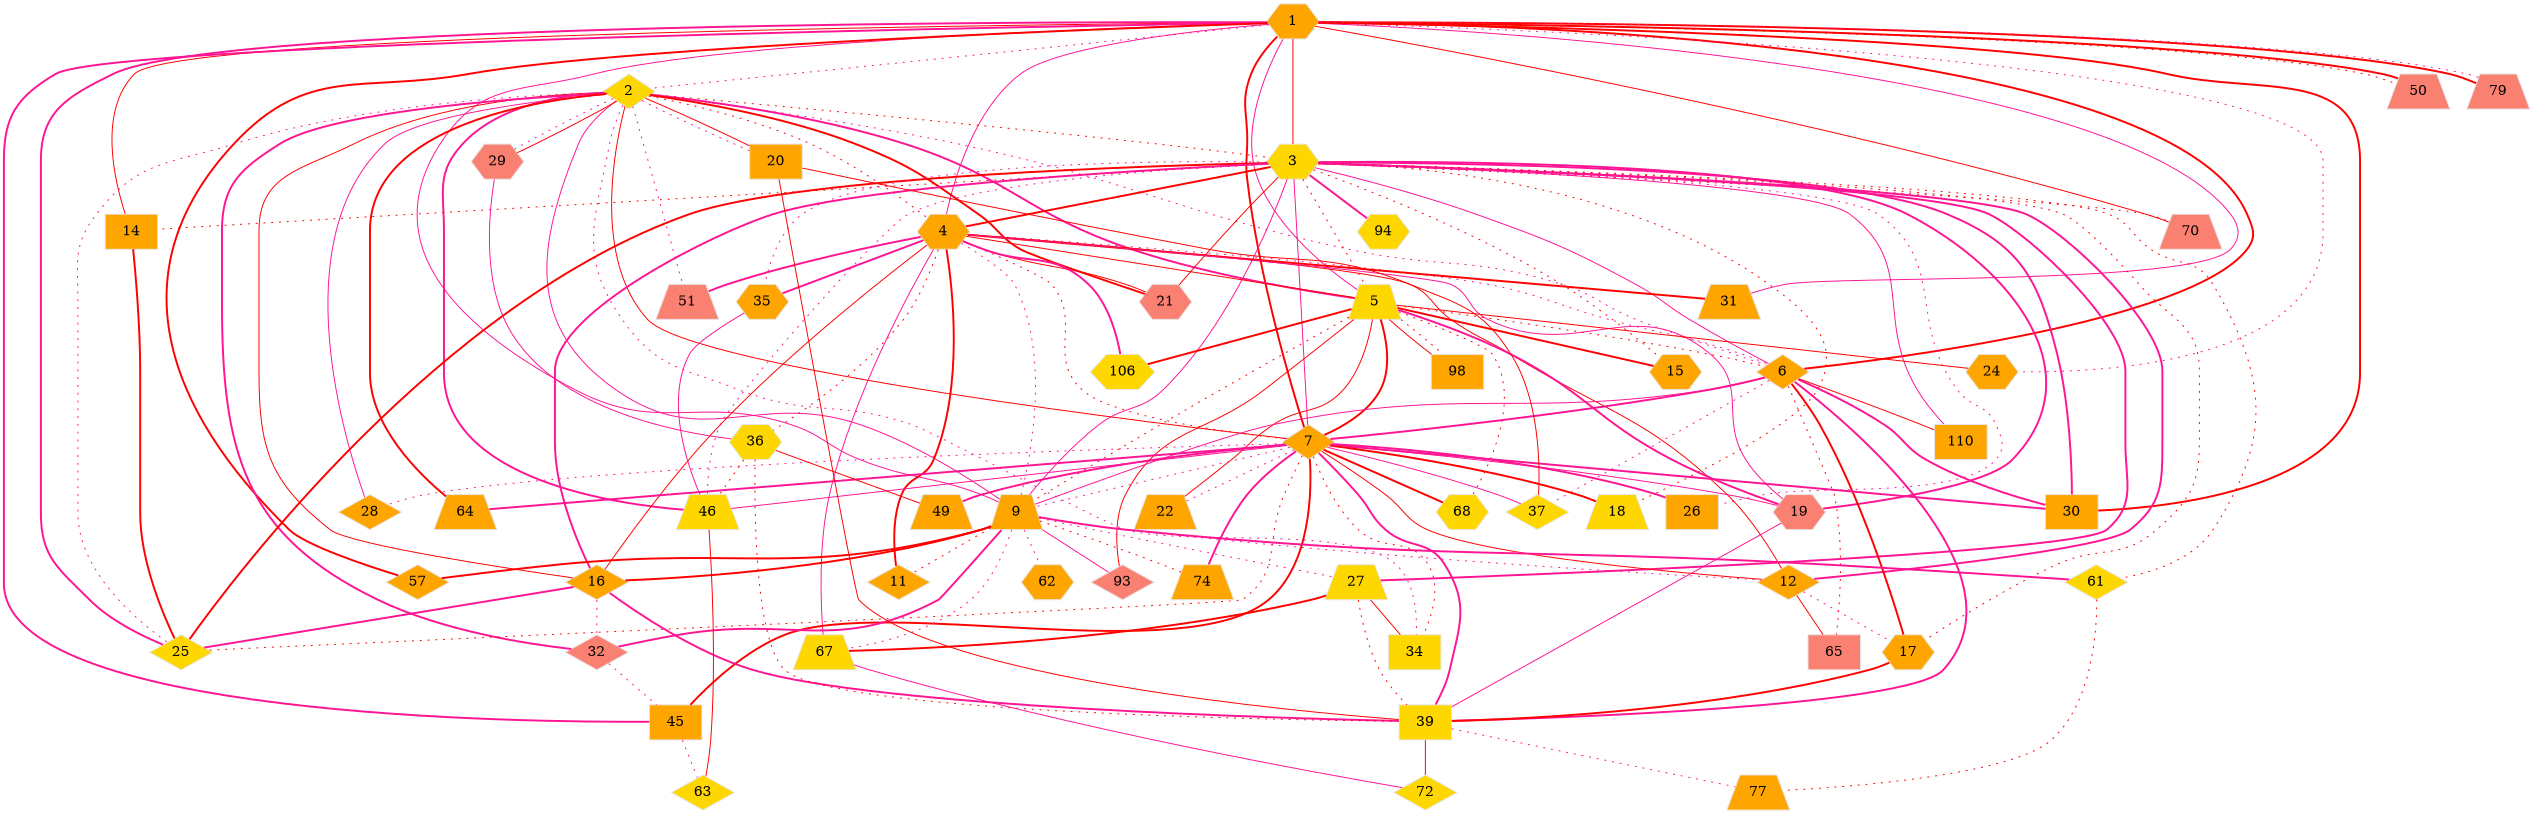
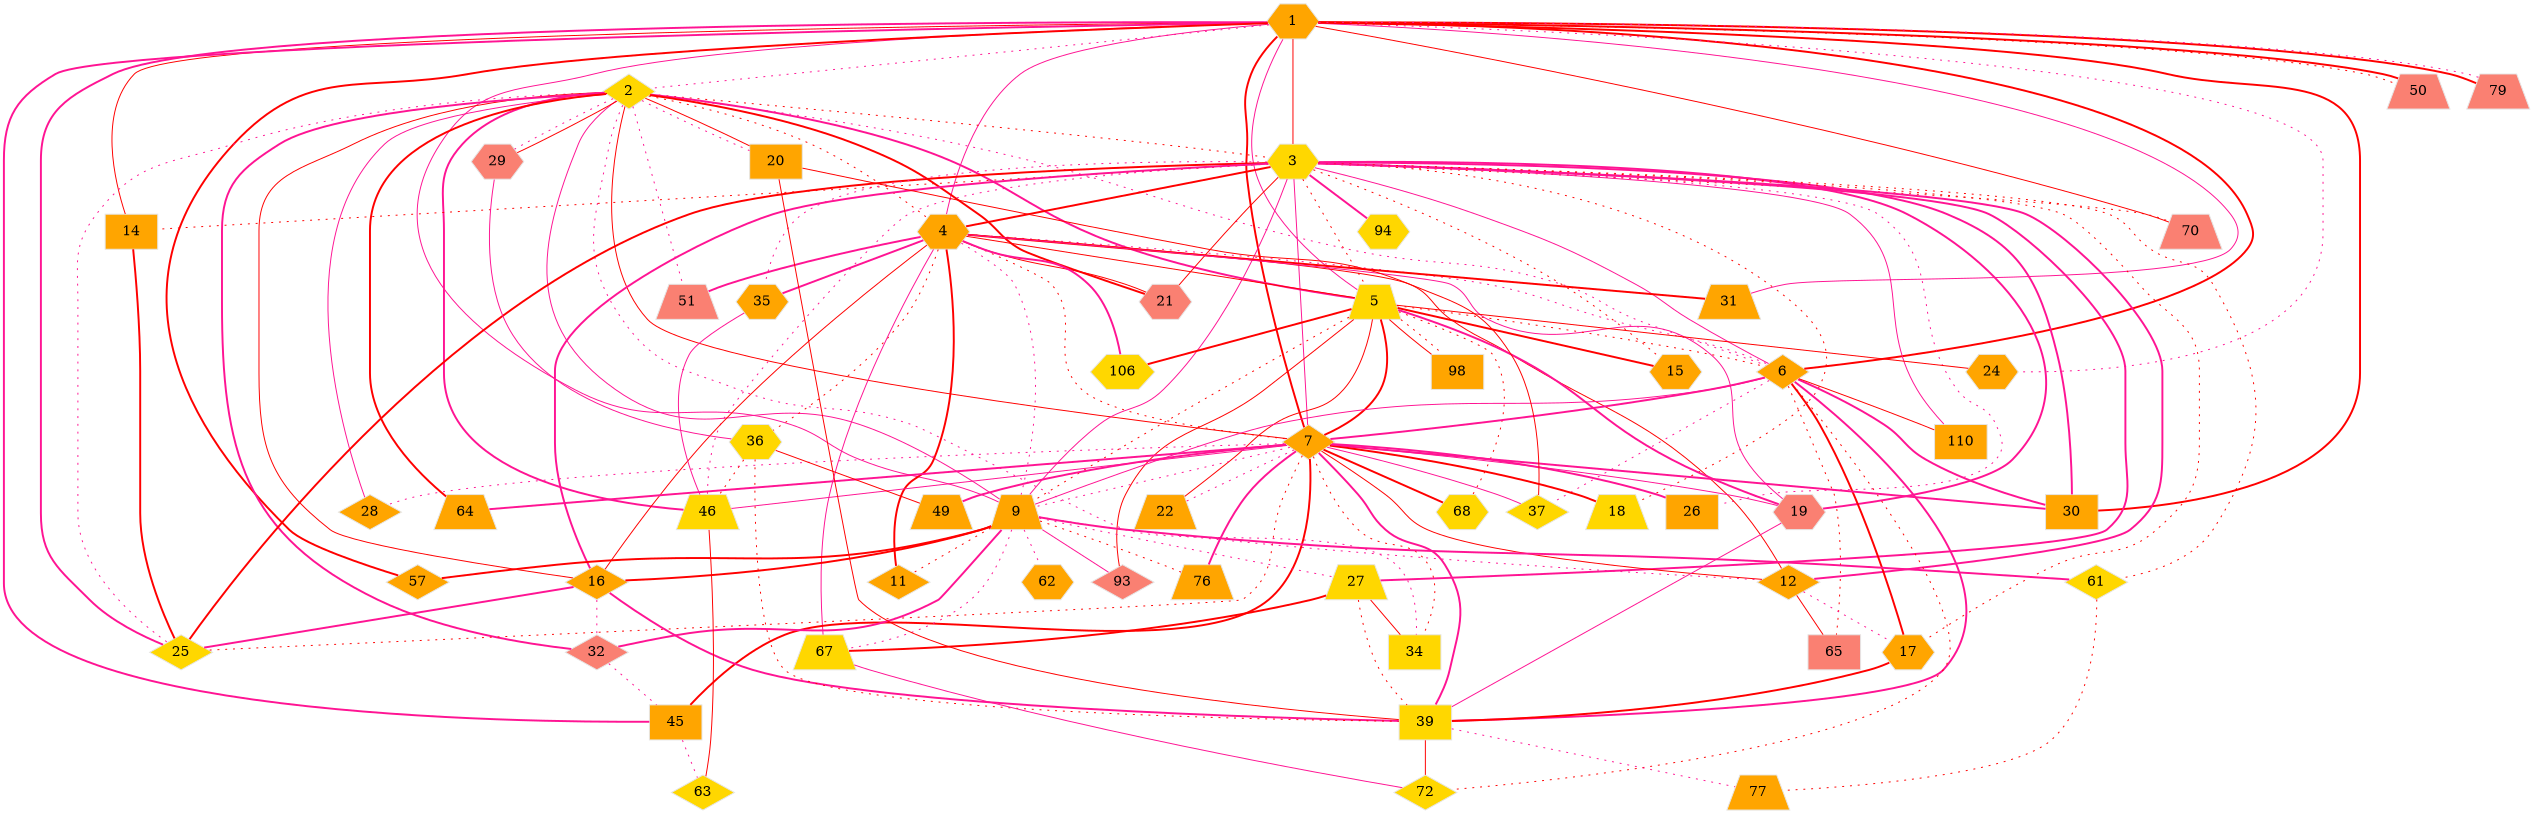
(1202, 582) -> (1202, 582)
none -> (1867, 715)
